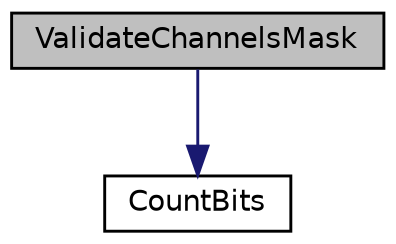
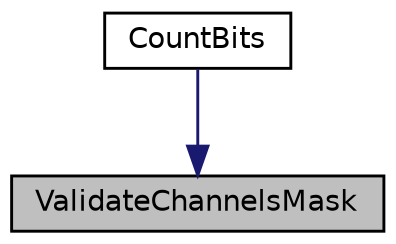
(198, 108) -> (198, 108)
